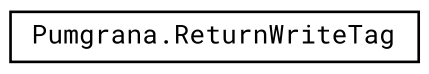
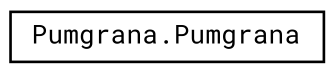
(215, 37) -> (167, 37)
